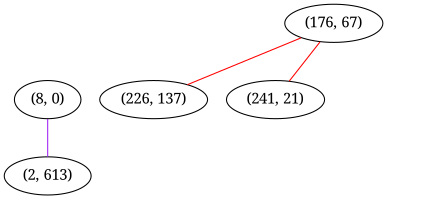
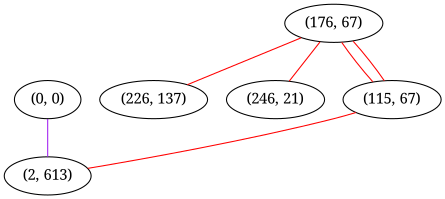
(48, 100) -> (48, 100)
(276, 100) -> (276, 100)
none -> (392, 100)
